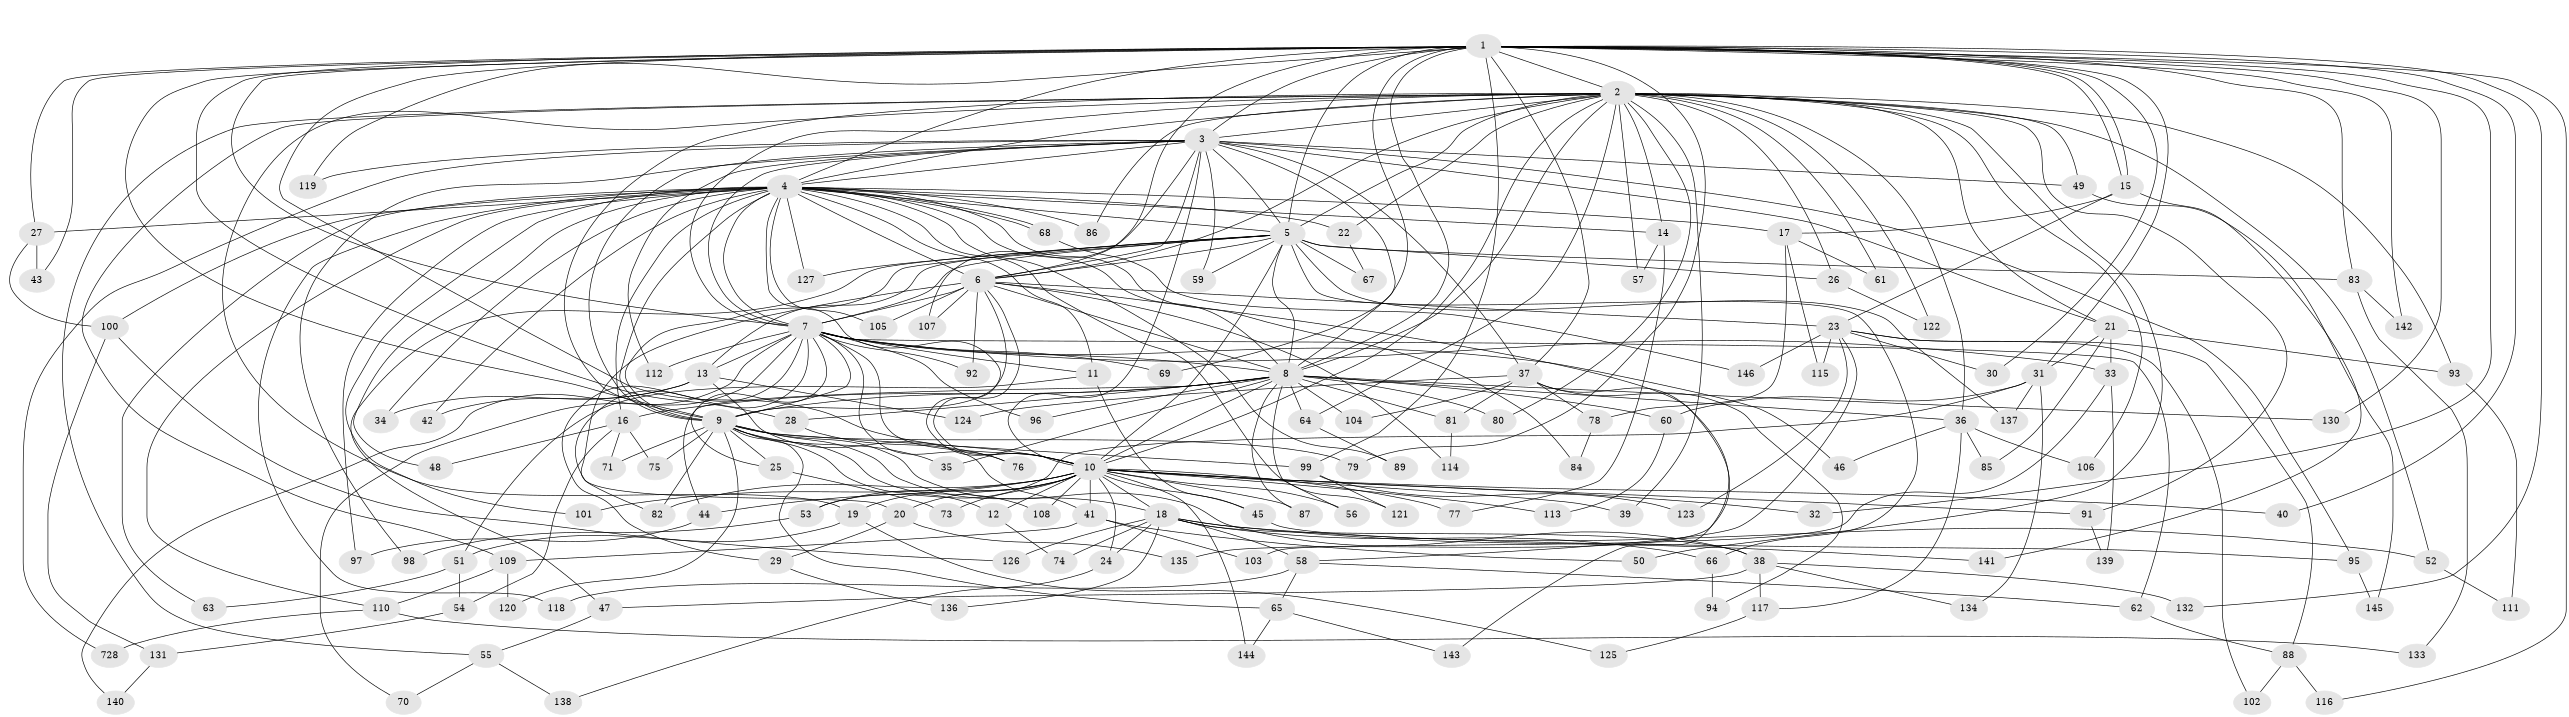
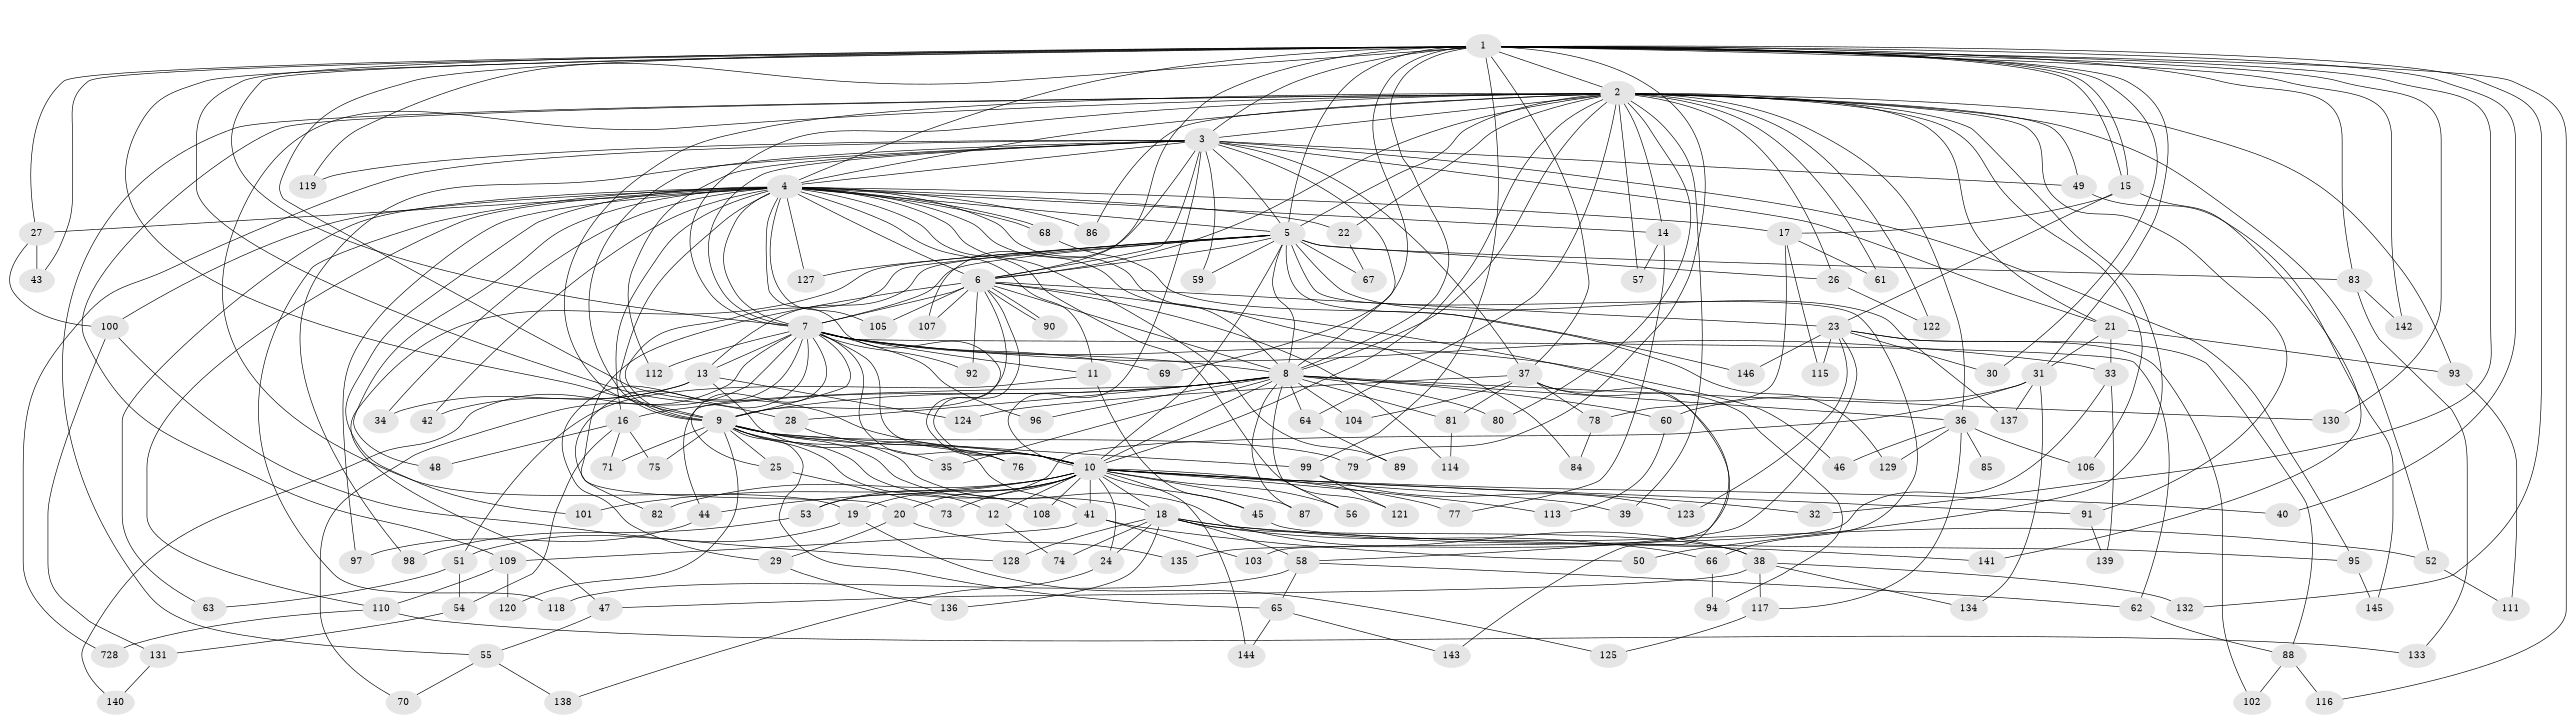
none -> (1050, 327)
(2057, 404) -> none
(691, 465) -> (905, 445)
none -> (1888, 468)
(1011, 562) -> (1011, 562)
